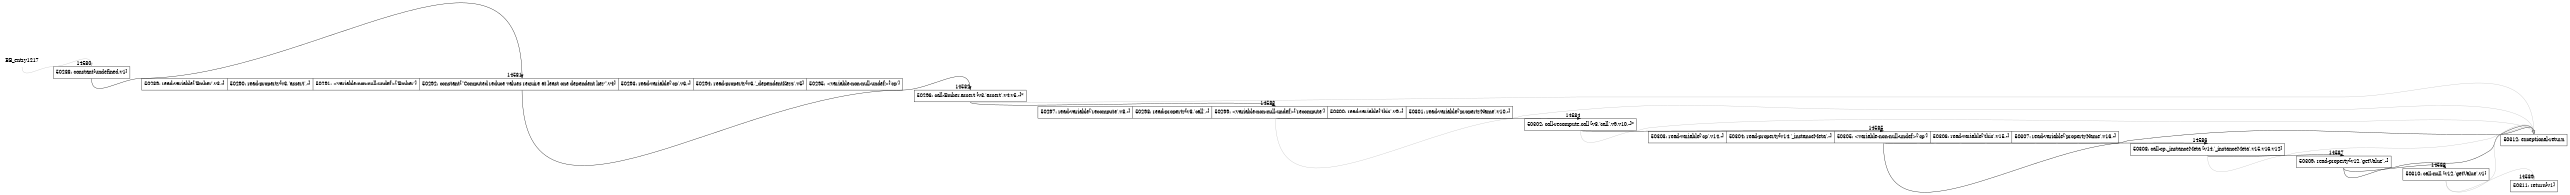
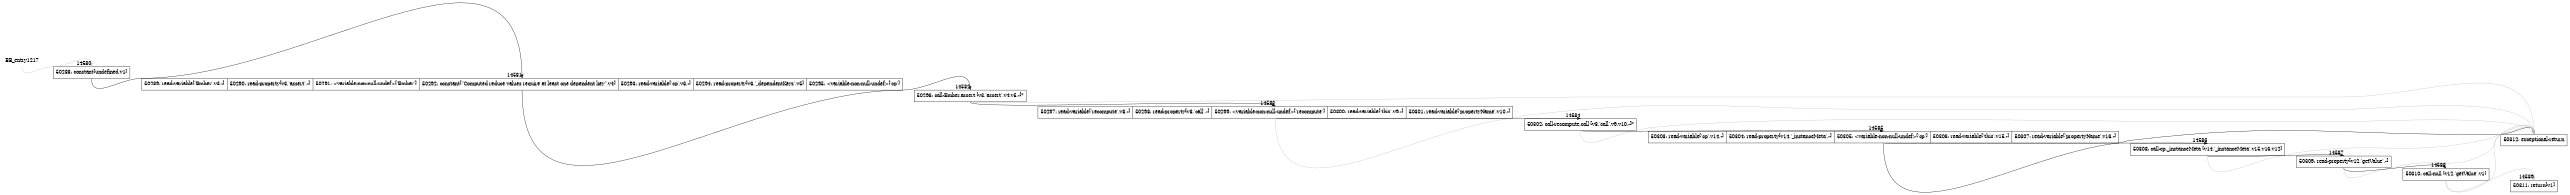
(2442, 163) -> (2442, 163)
